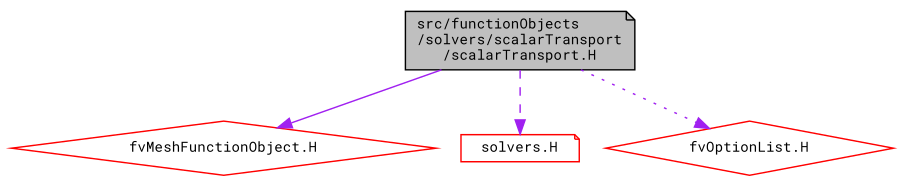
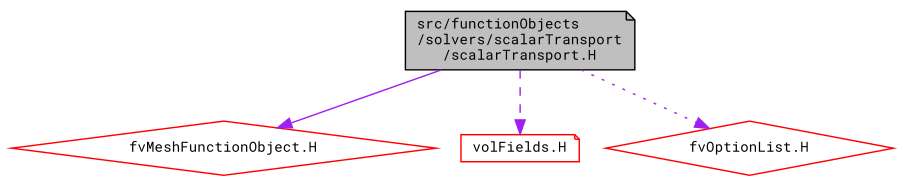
(520, 148) -> (520, 148)
